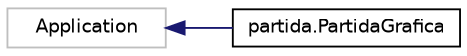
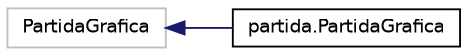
(87, 28) -> (87, 28)
